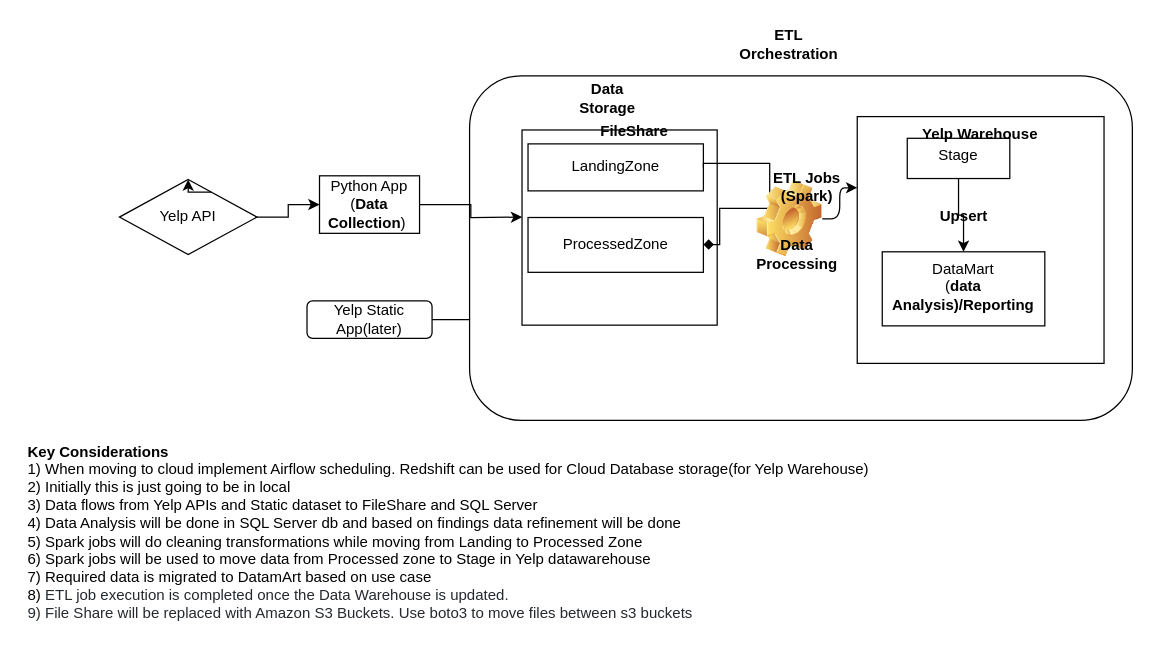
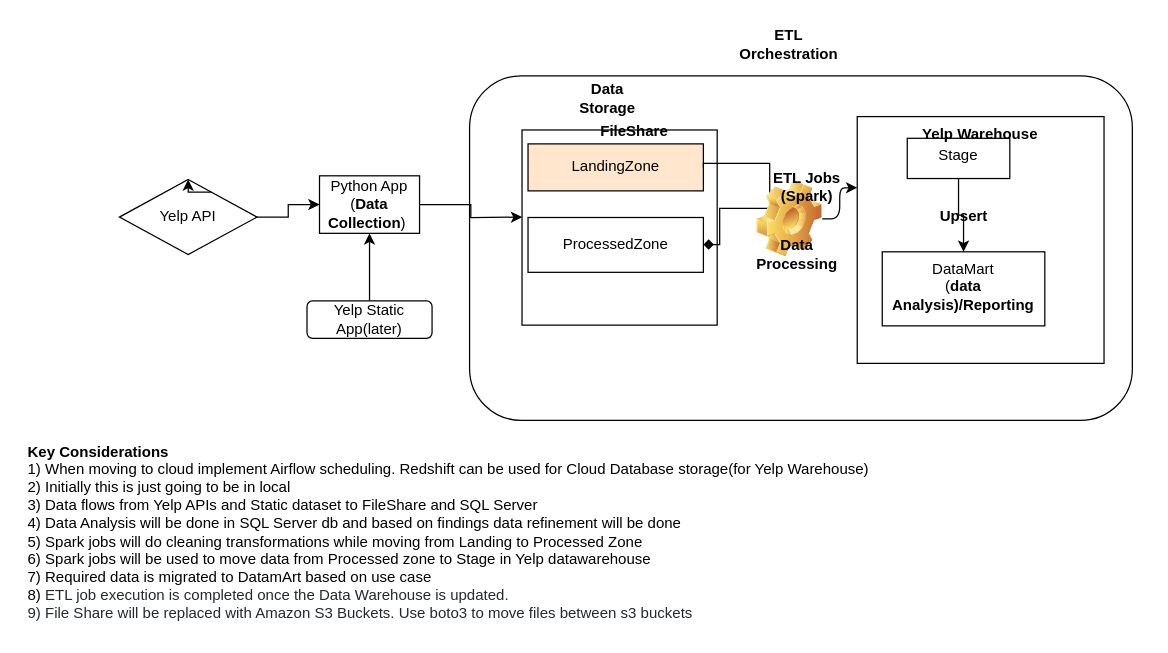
(615, 167) -> (615, 167)
(451, 319) -> (369, 271)
